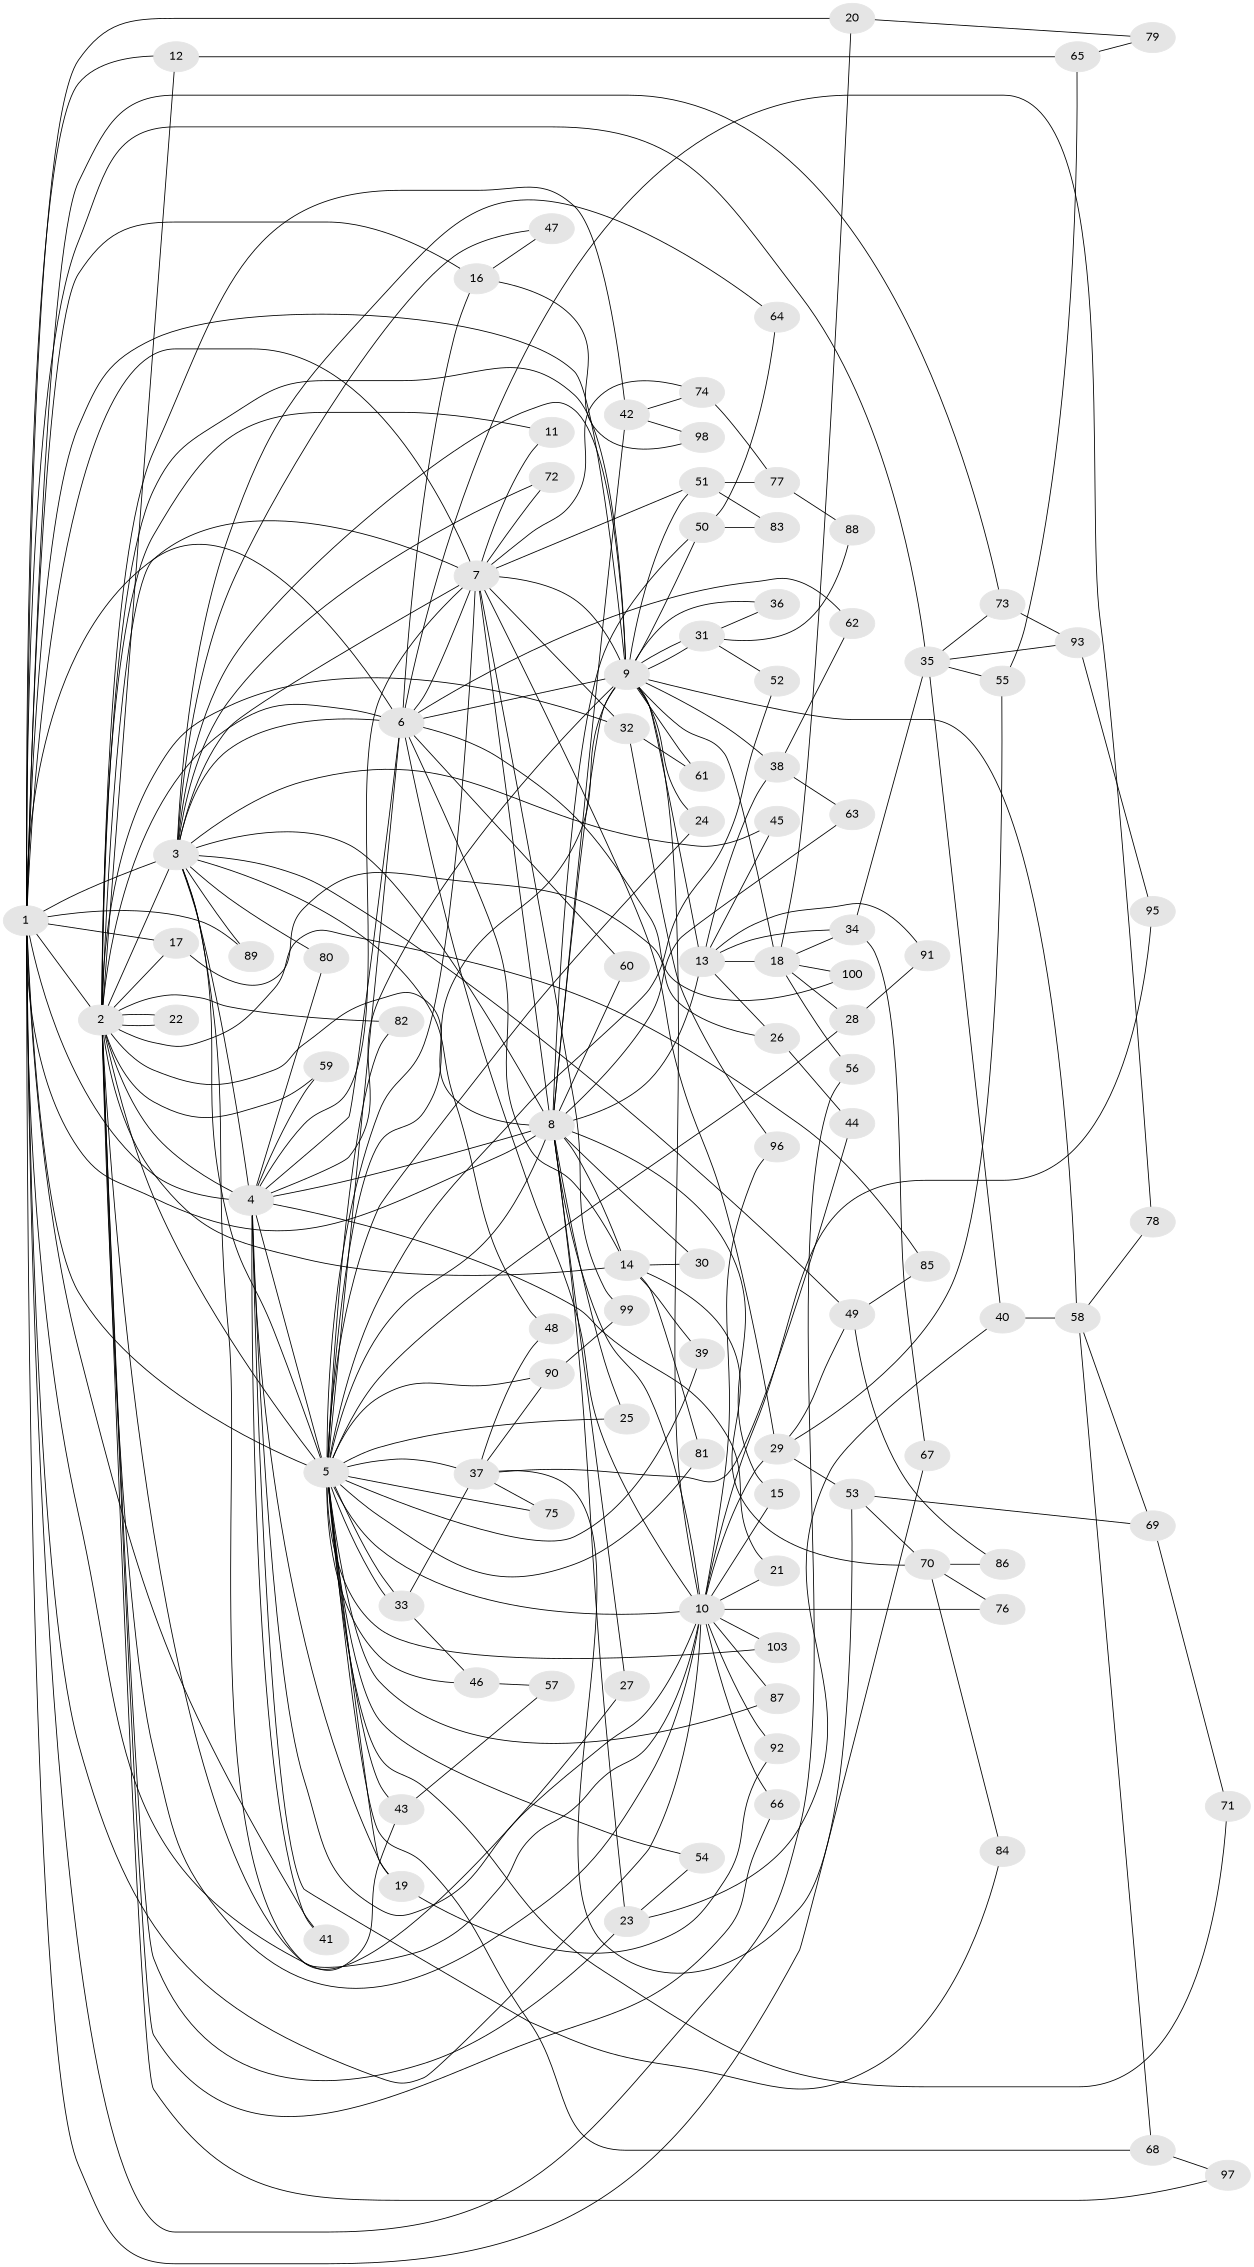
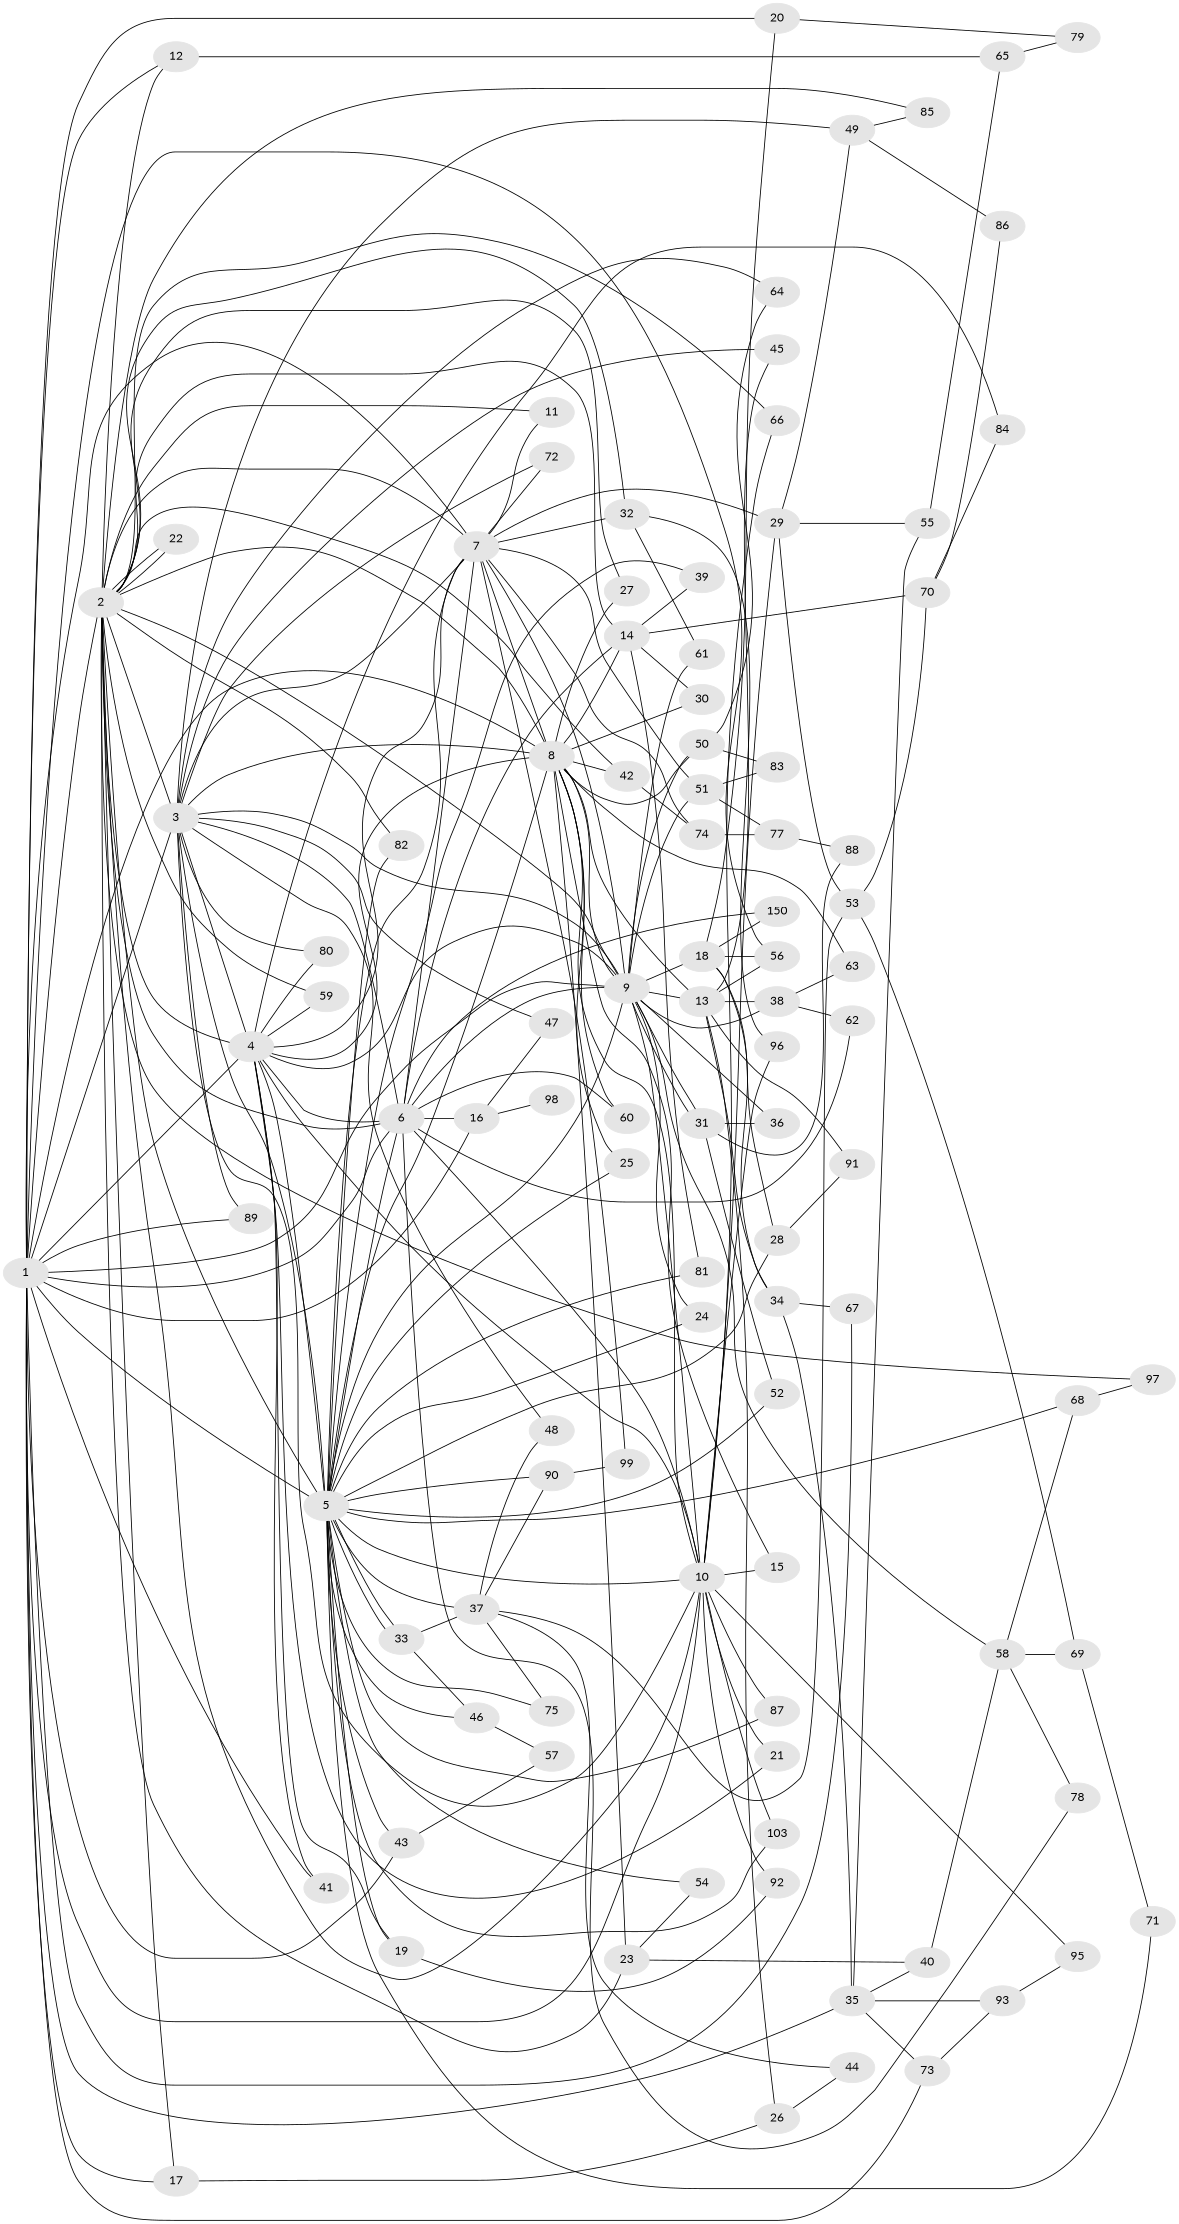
(665, 426) -> none
(740, 962) -> (735, 982)
(852, 975) -> (777, 912)
(1003, 1609) -> none
